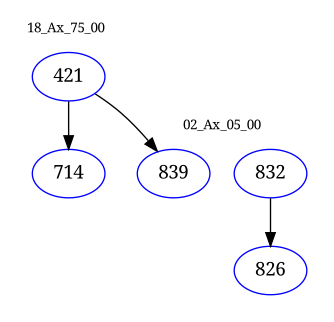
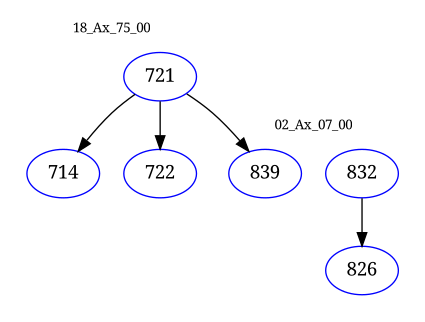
(69, 77) -> (160, 77)
(222, 126) -> (314, 126)
none -> (160, 174)
